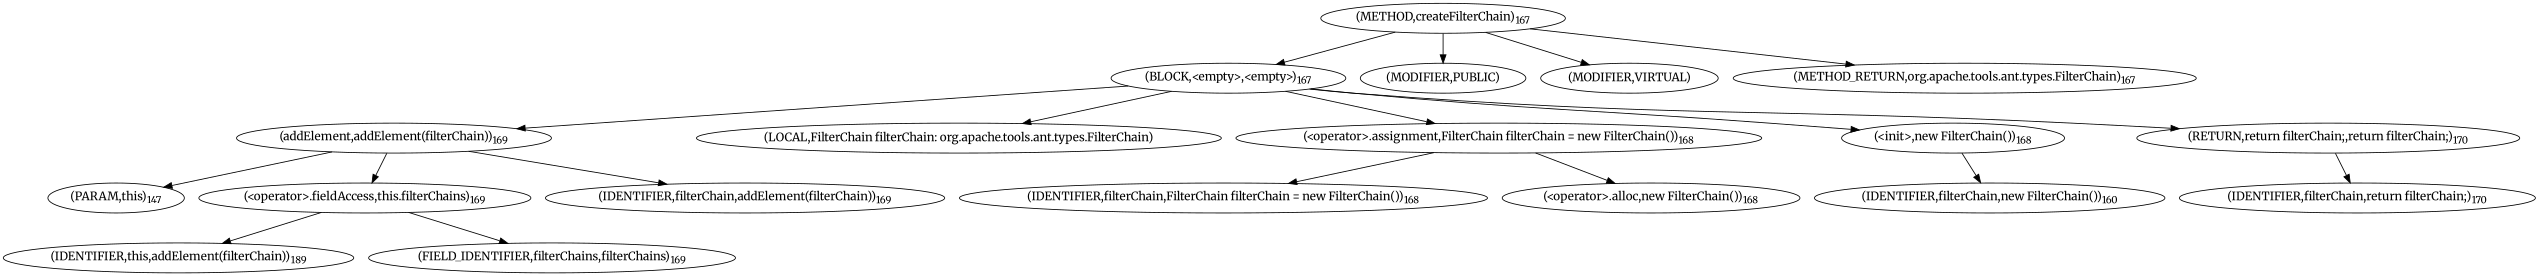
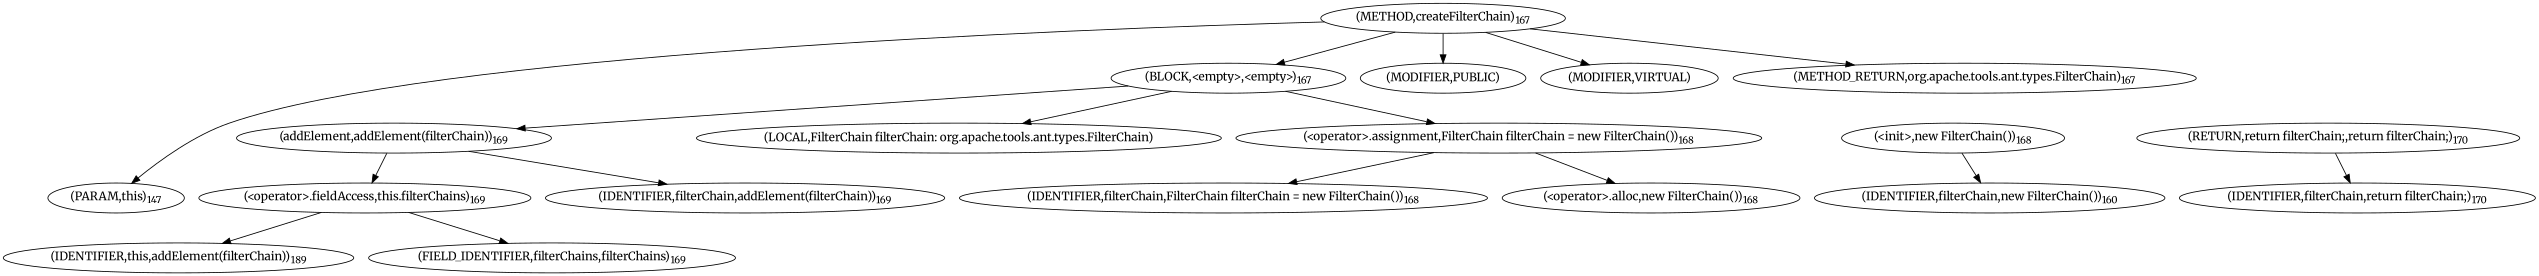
(1740, 112) -> none
(1648, 115) -> none
(252, 169) -> (721, 52)
